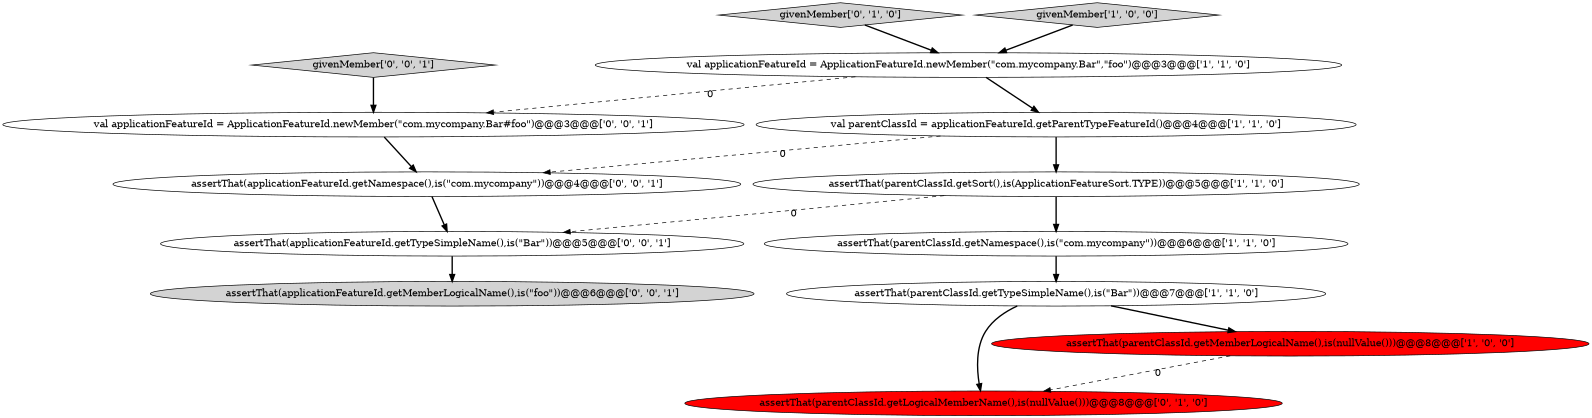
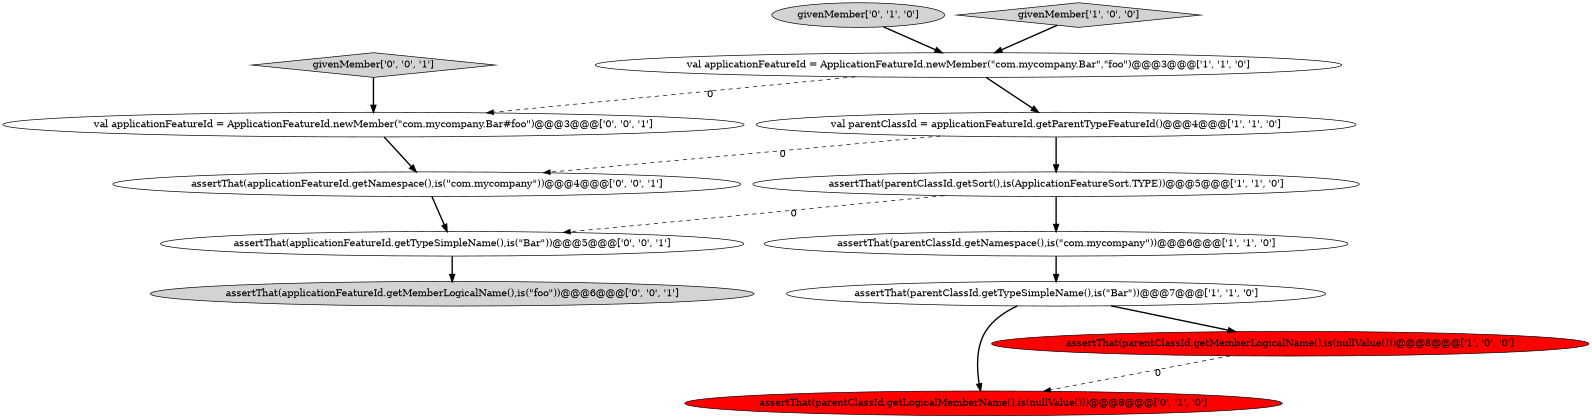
(840, 15) -> (858, 15)
